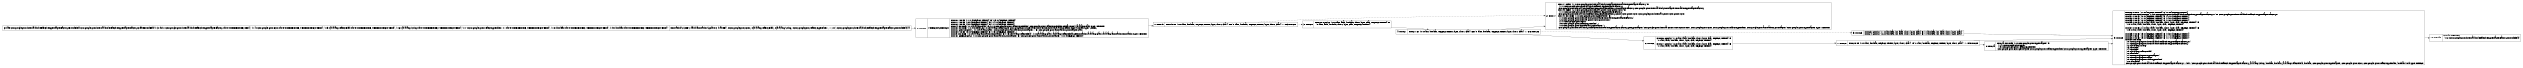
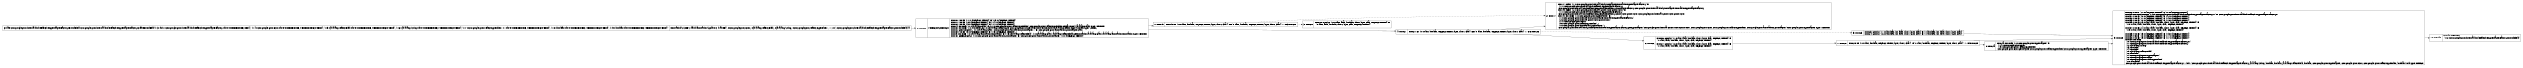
(1409, 28) -> (1272, 30)
